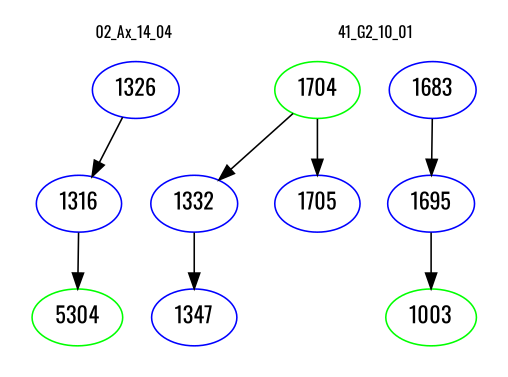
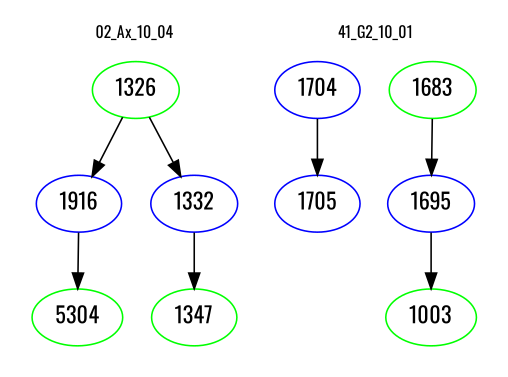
(134, 34) -> (134, 34)
(136, 90) -> (136, 90)
(317, 90) -> (317, 90)
(433, 90) -> (433, 90)
(273, 132) -> (161, 140)
(79, 204) -> (79, 204)
(194, 317) -> (194, 317)
